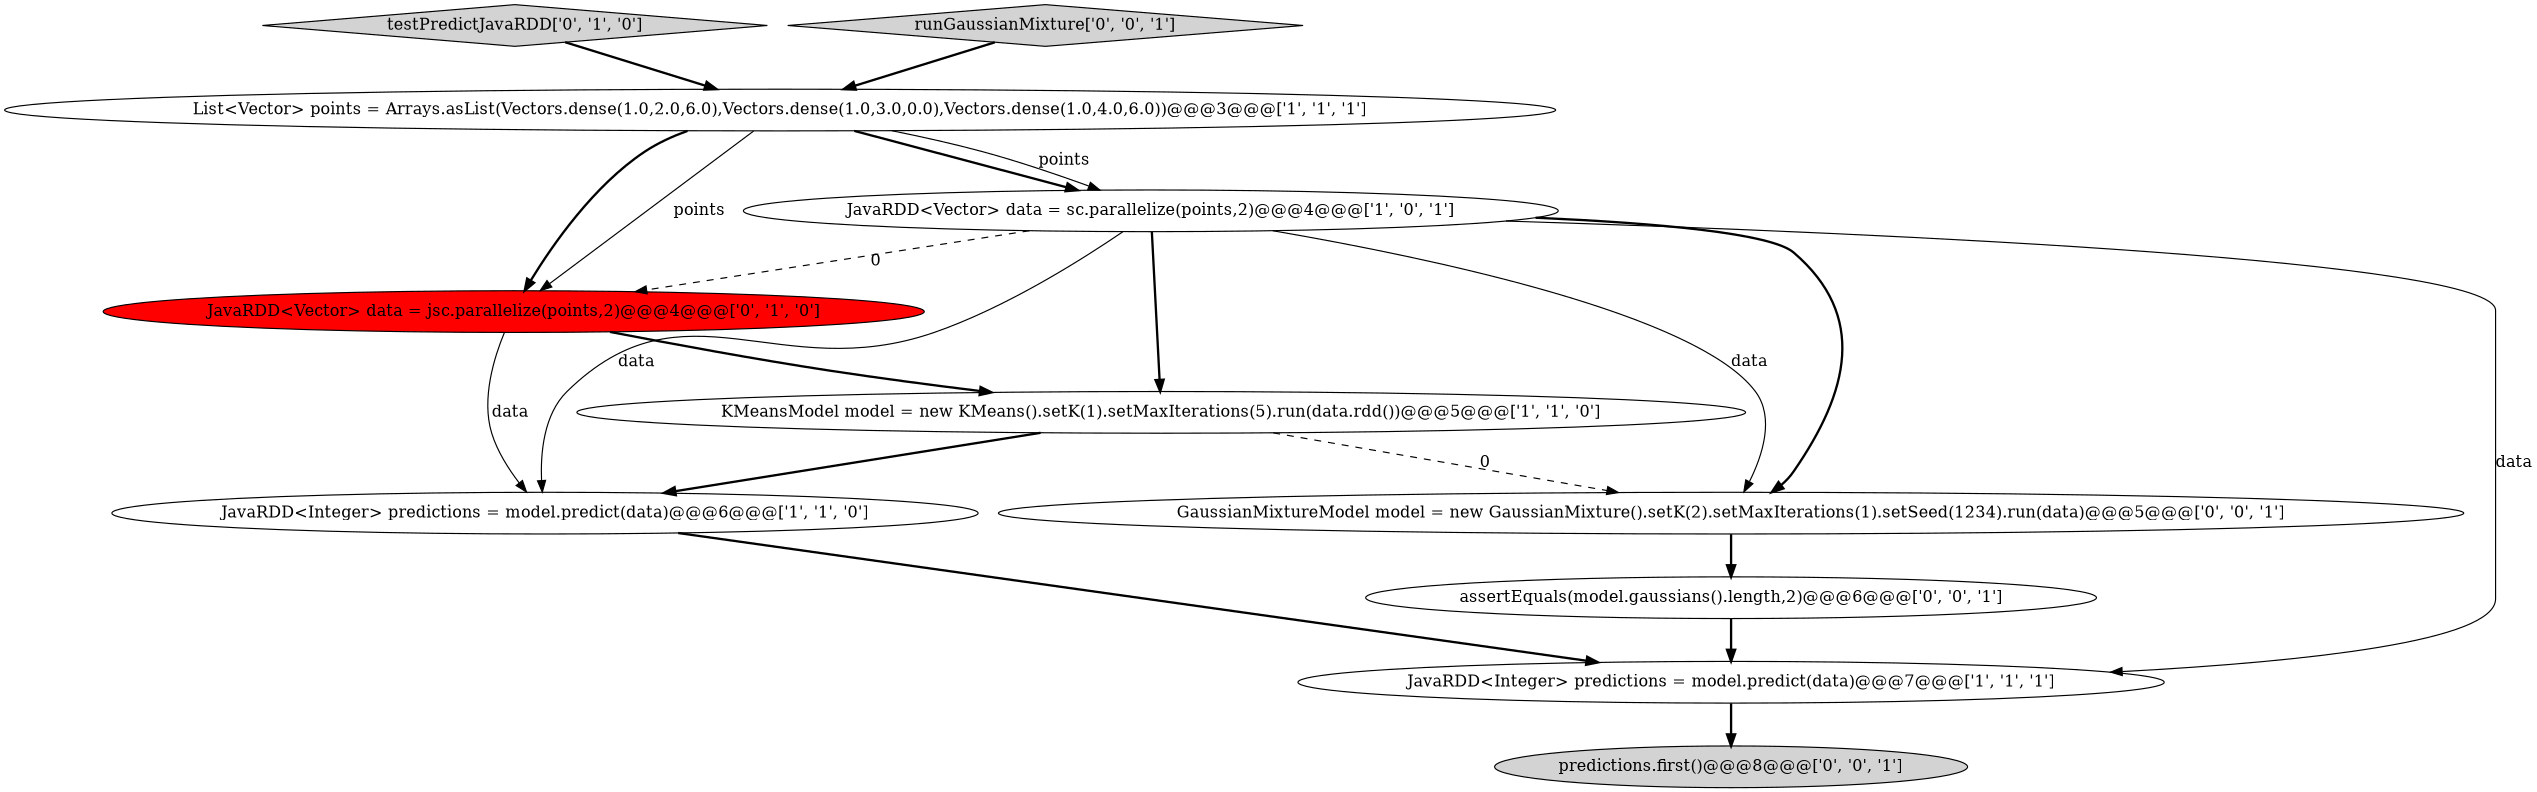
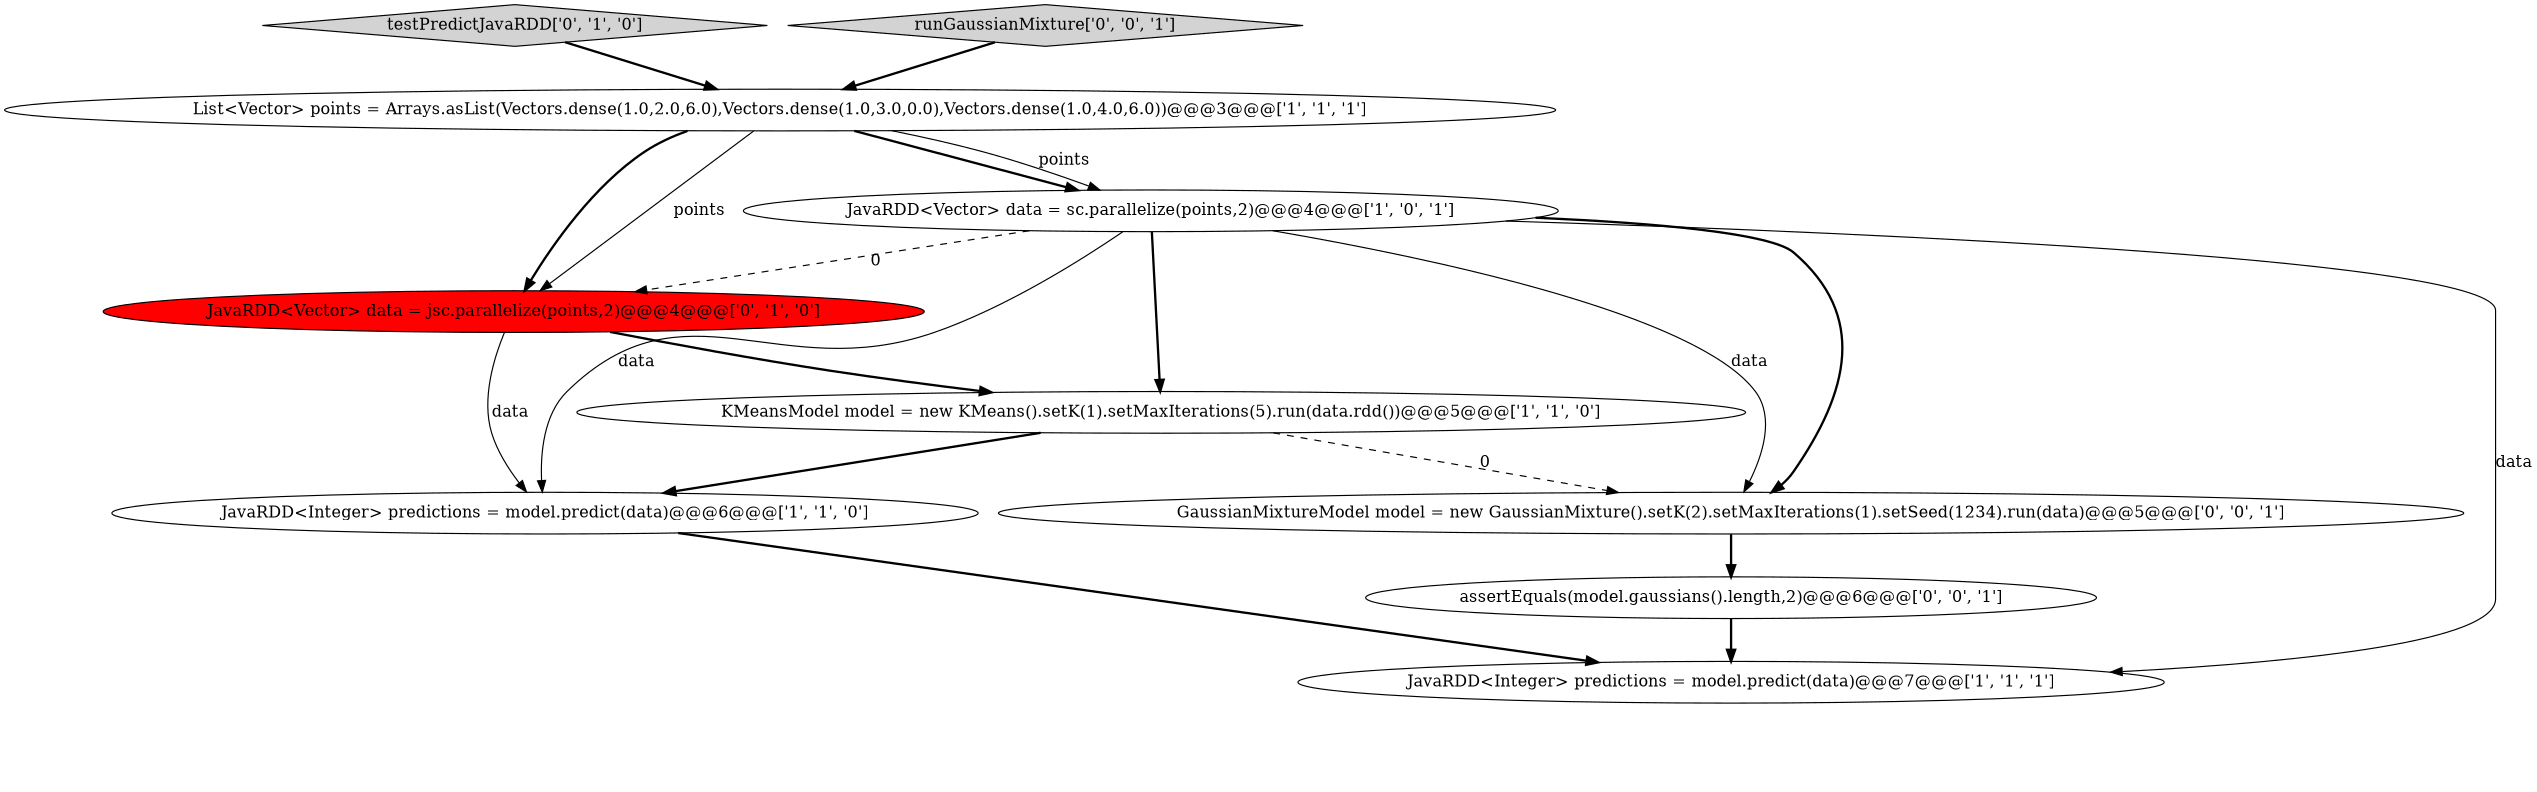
(1731, 767) -> none
